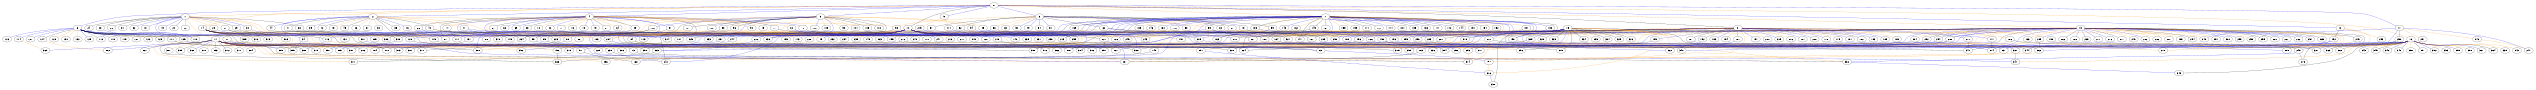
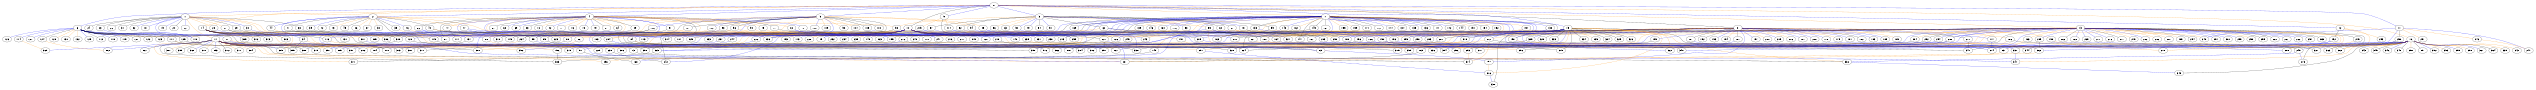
none -> (1282, 12)
(2149, 30) -> (2149, 30)
(985, 34) -> (995, 36)
(1647, 56) -> (1647, 56)
